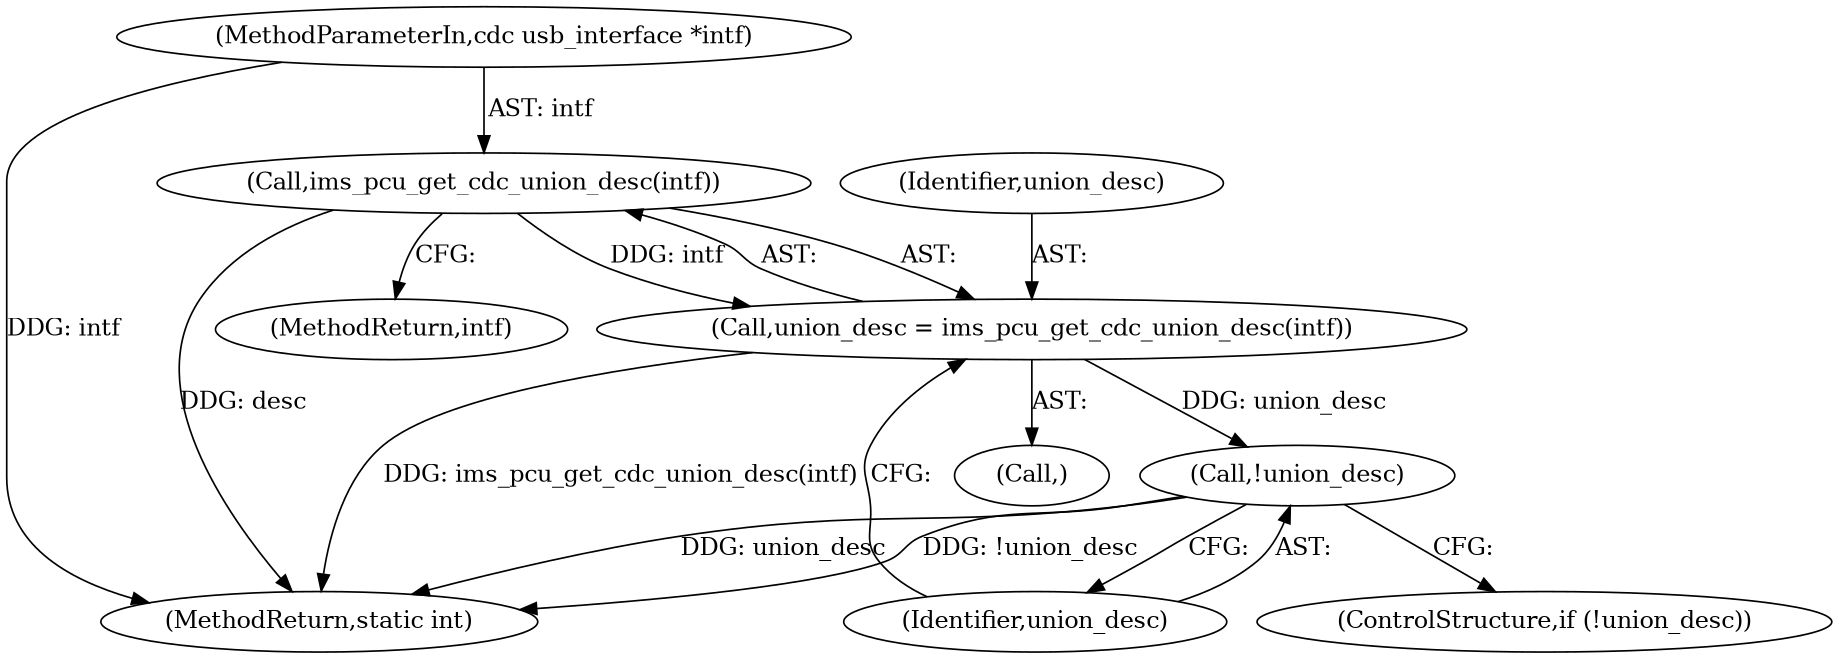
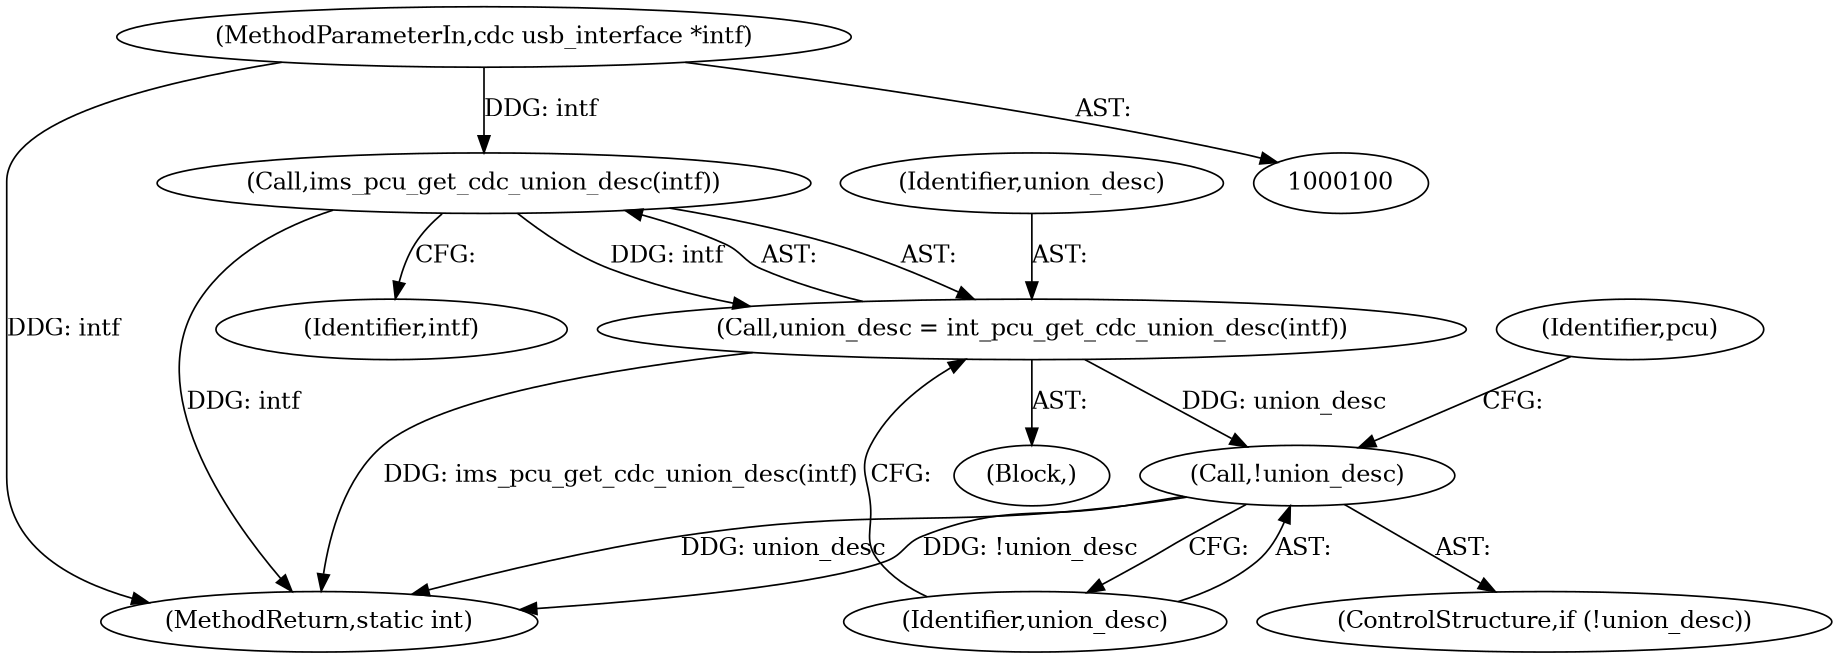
(541, 110) -> (541, 110)
none -> (1341, 183)
(392, 329) -> (392, 329)
(1032, 329) -> (1032, 329)
none -> (1630, 329)
(244, 402) -> (244, 402)
(1032, 476) -> (1032, 476)
(1467, 549) -> (1467, 549)
